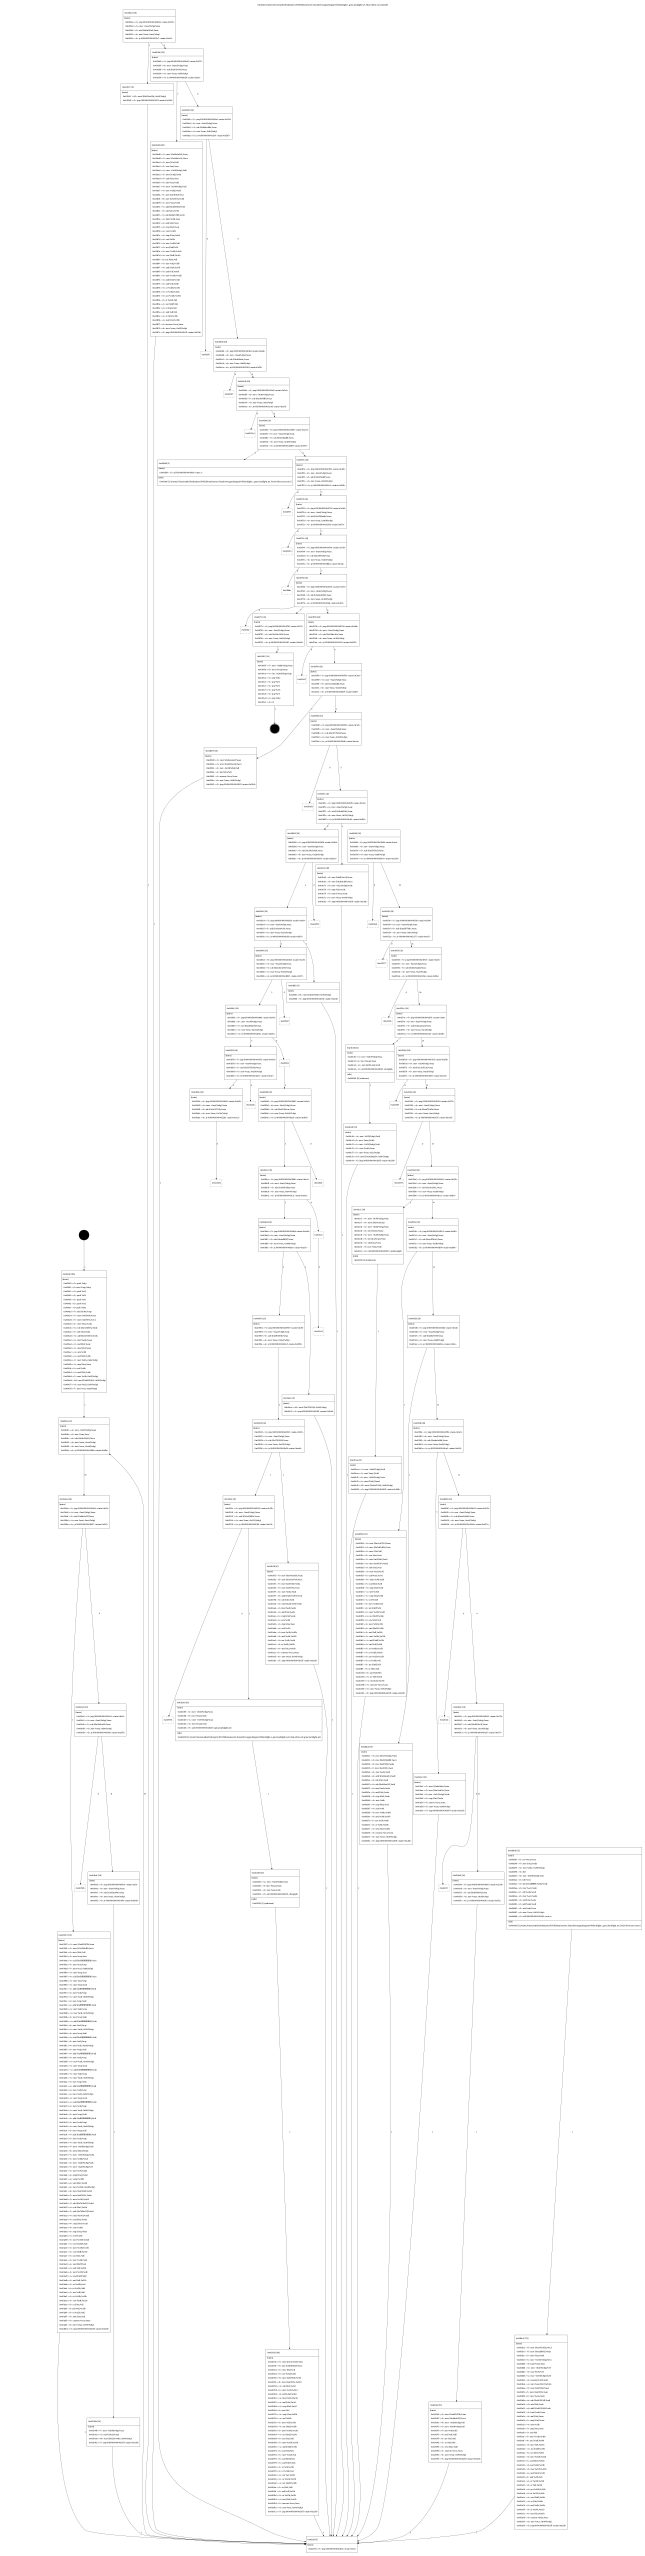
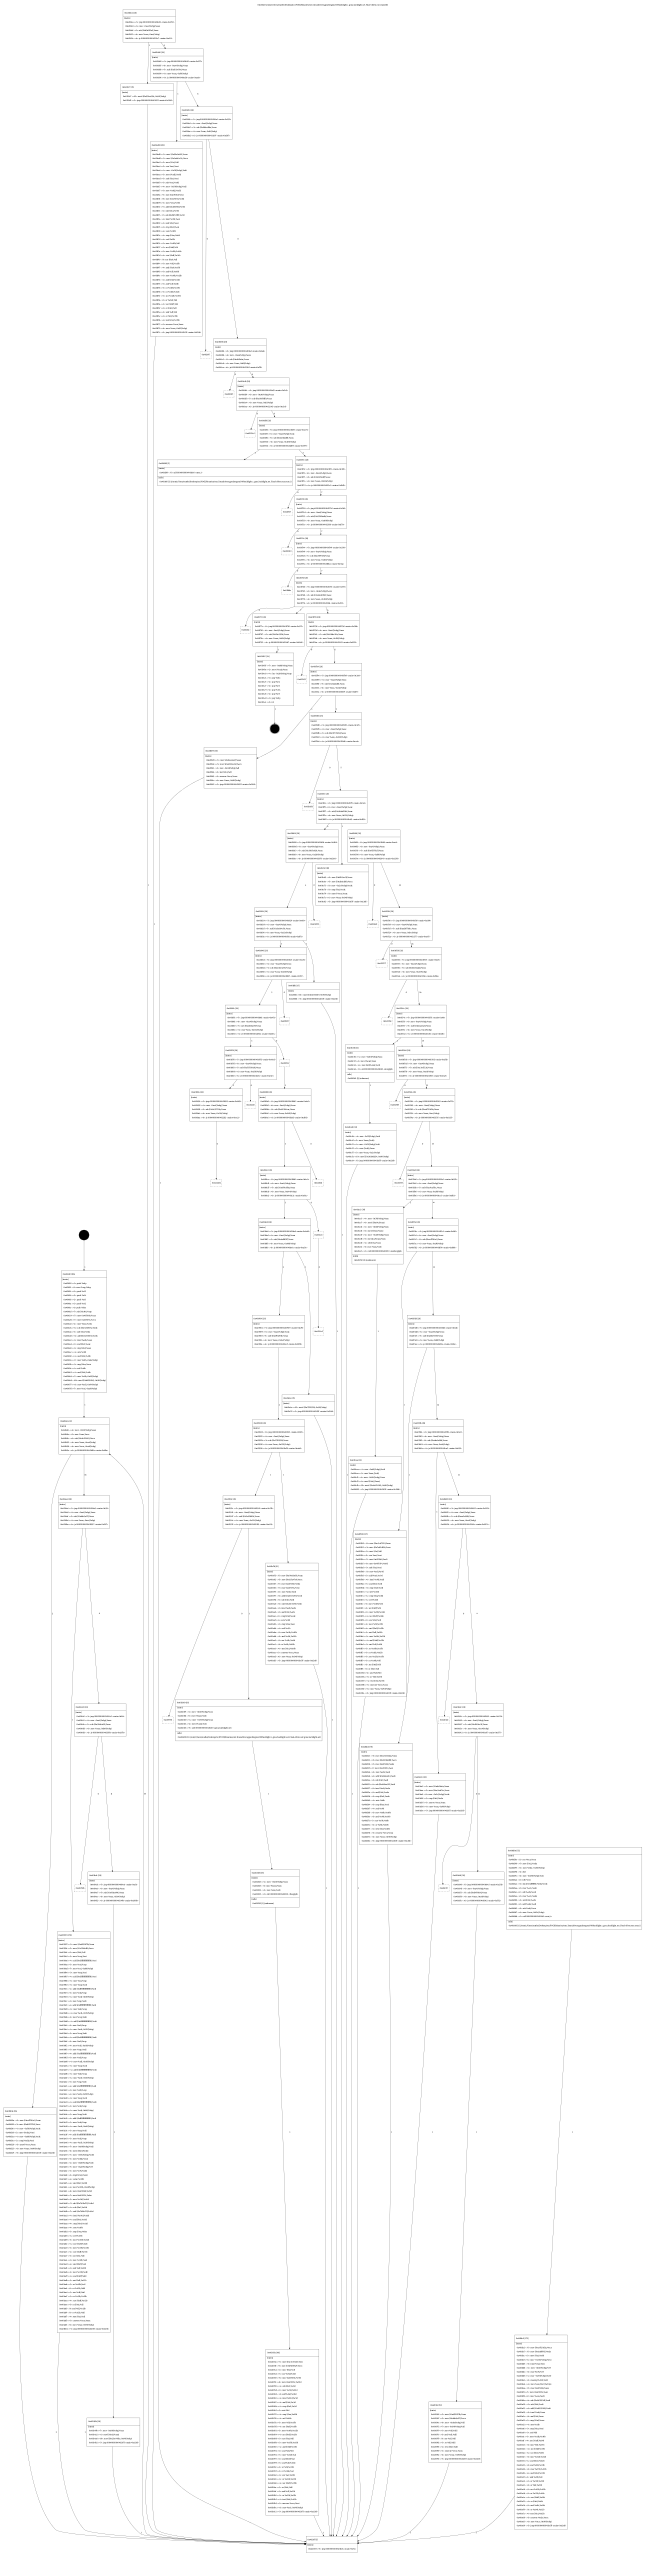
none -> (30, 2132)
